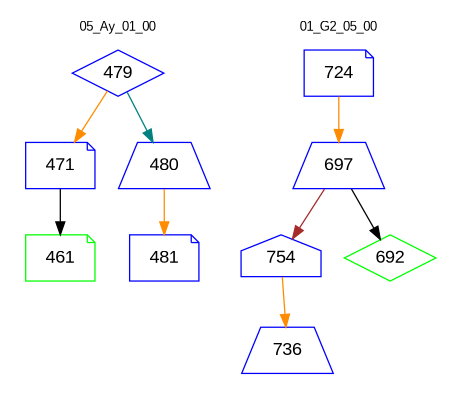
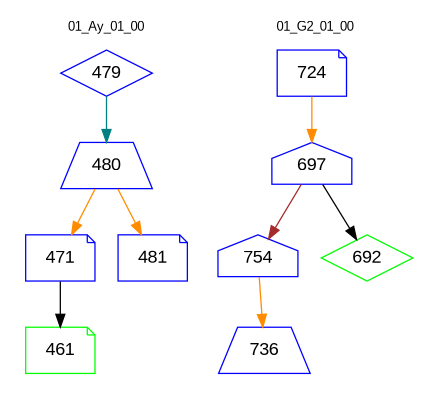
(118, 28) -> (107, 28)
(339, 28) -> (316, 28)
(95, 111) -> (86, 206)
(339, 166) -> (312, 166)
